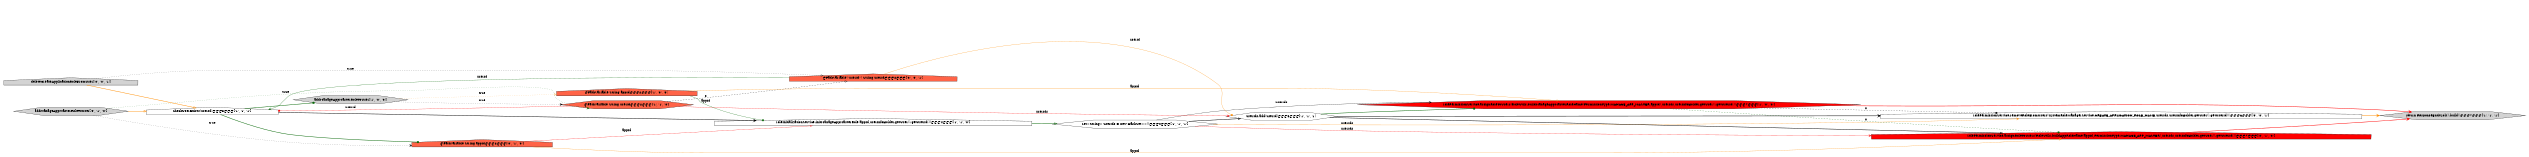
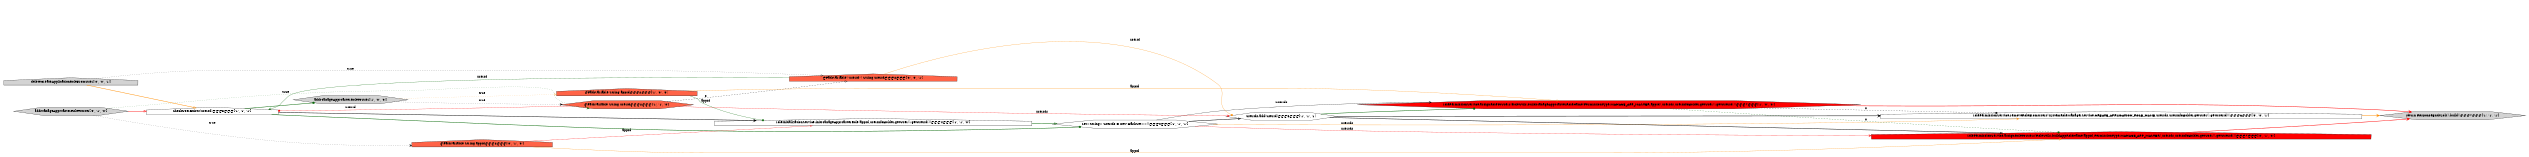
(136, 111) -> (136, 111)
(317, 137) -> (675, 130)
